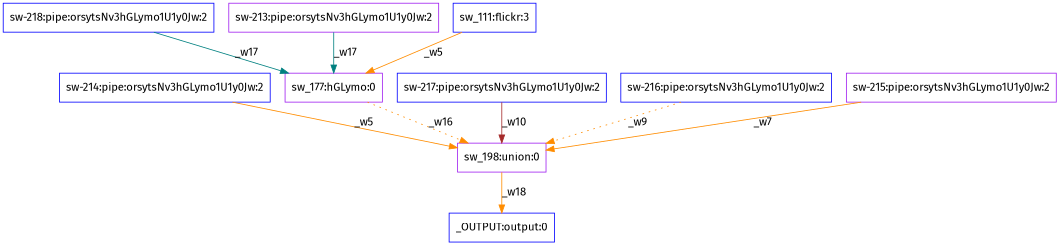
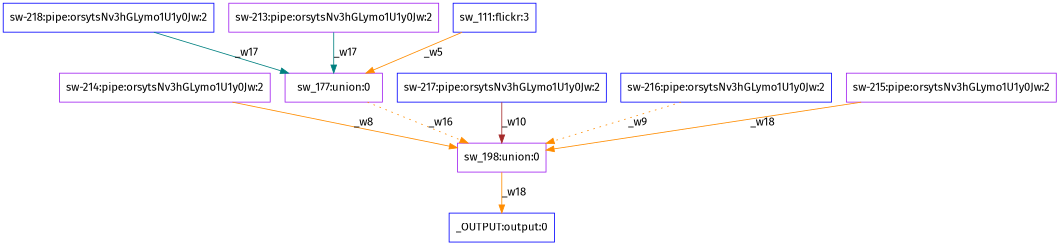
(165, 88) -> (165, 88)
(334, 88) -> (334, 88)
(364, 123) -> (364, 123)
(763, 123) -> (763, 123)
